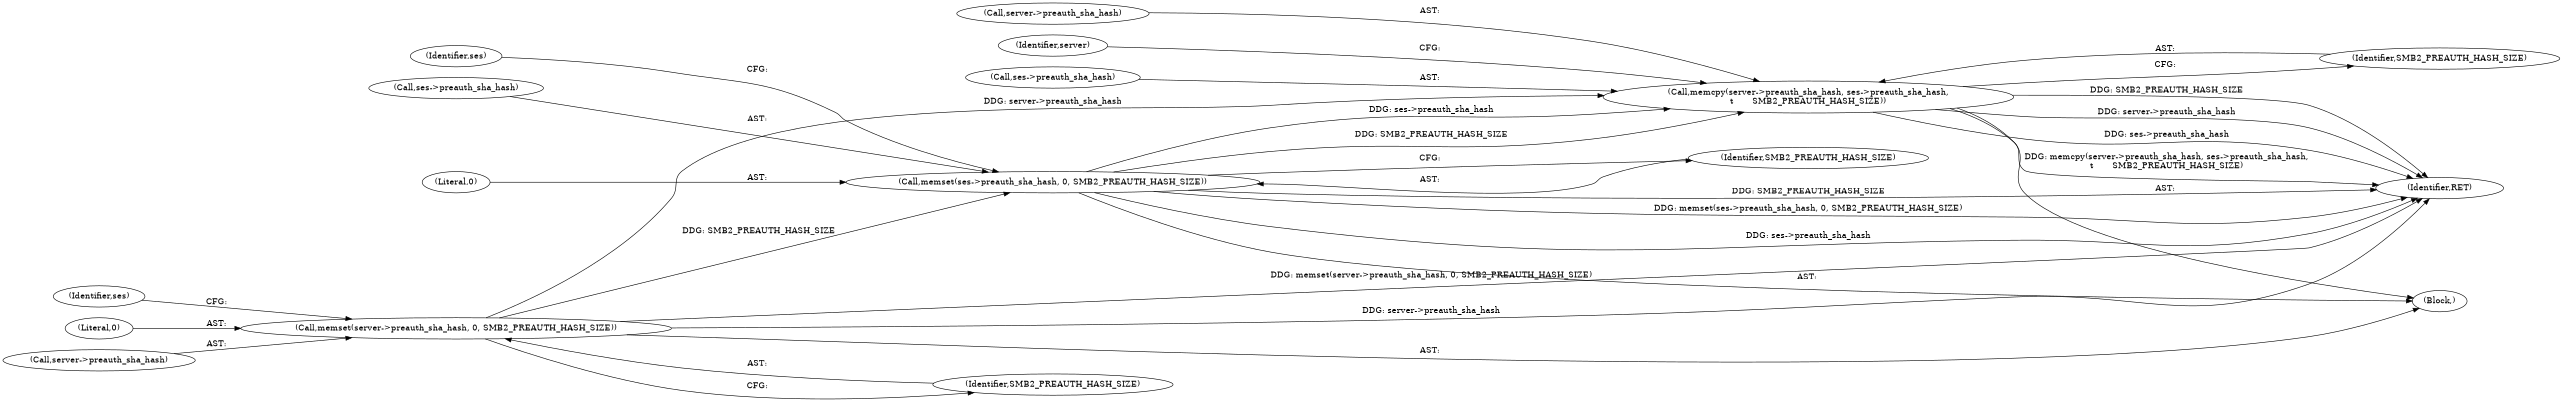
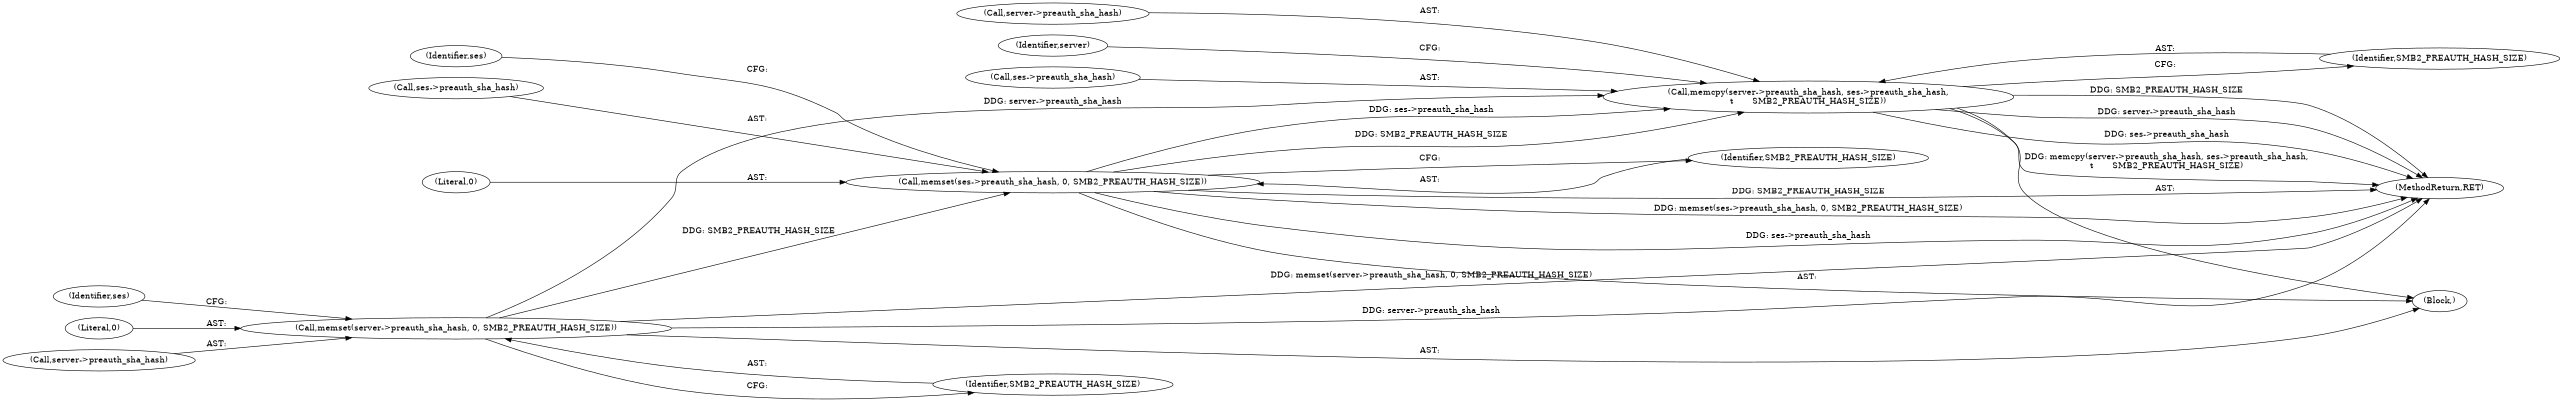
(2440, 188) -> (2440, 188)
